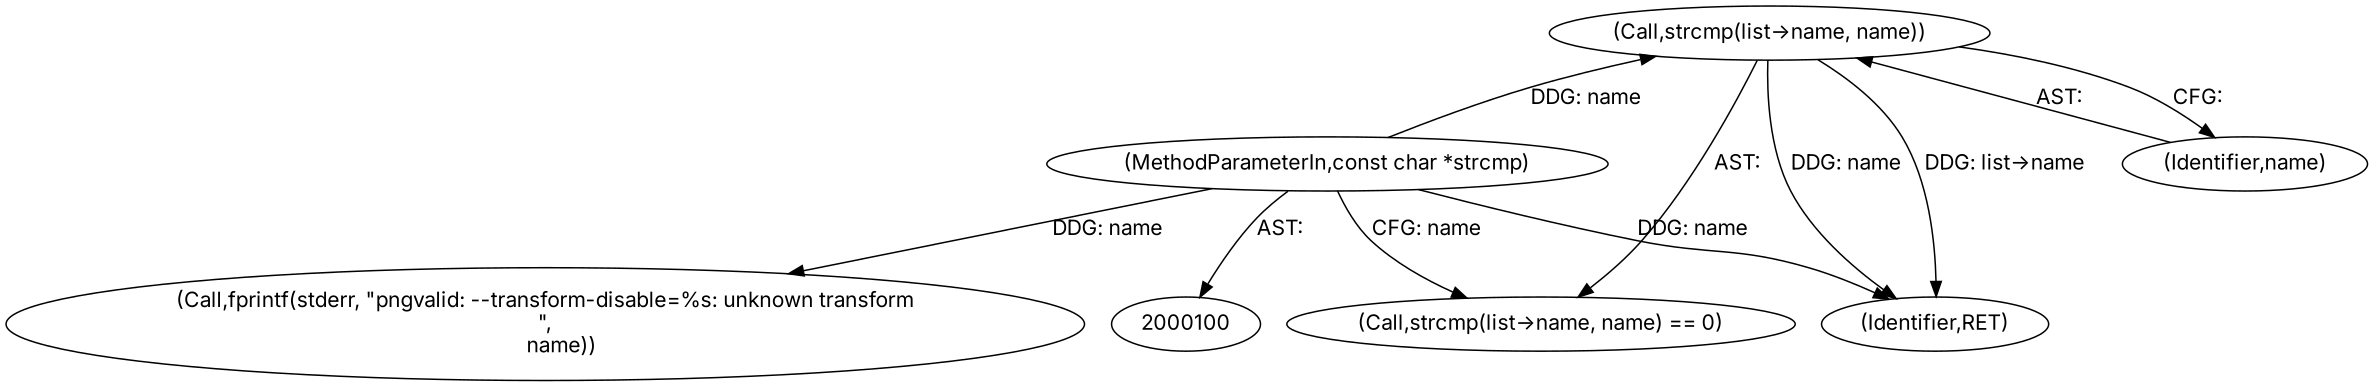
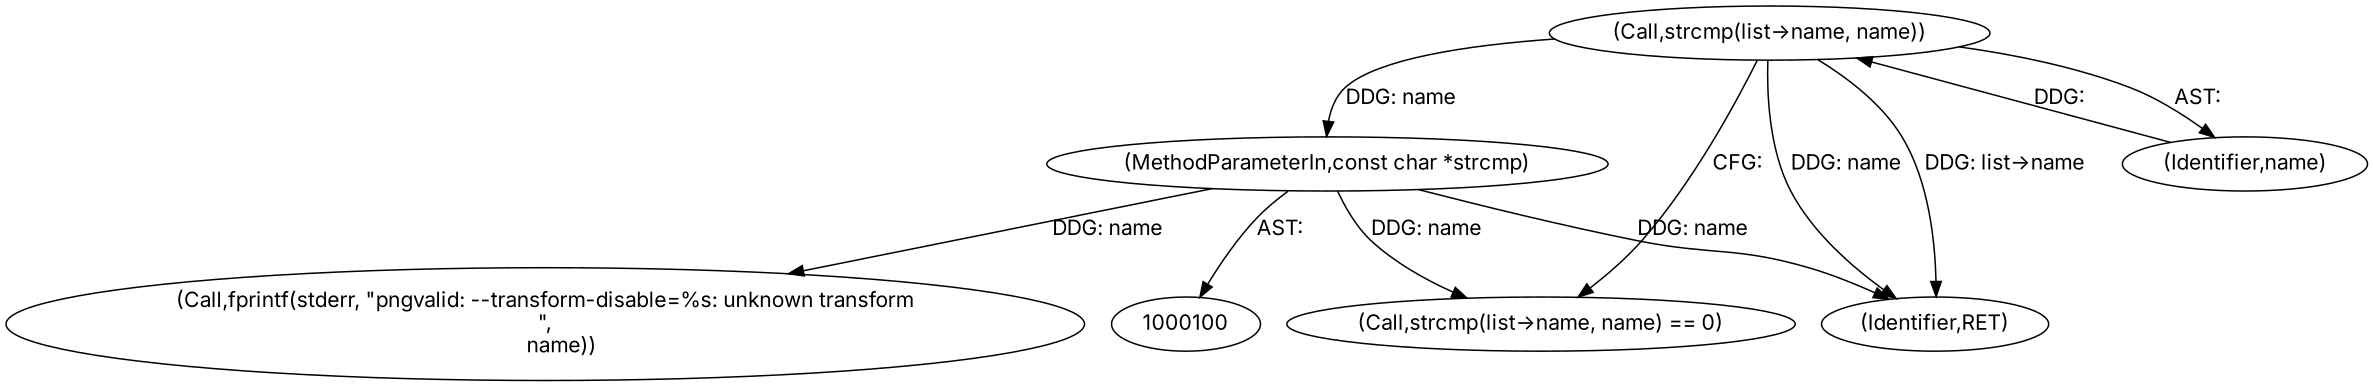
(1512, 93) -> (1428, 55)
(2062, 99) -> (2062, 99)
(2201, 99) -> (2201, 99)
(1740, 164) -> (1740, 164)
(1427, 229) -> (1427, 229)
(1186, 324) -> (1186, 324)
